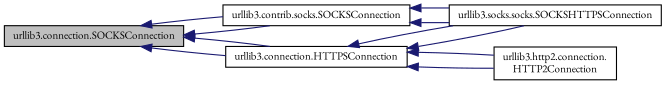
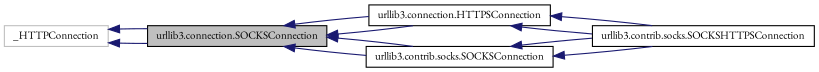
(555, 15) -> (703, 36)
none -> (56, 36)
(555, 63) -> none
